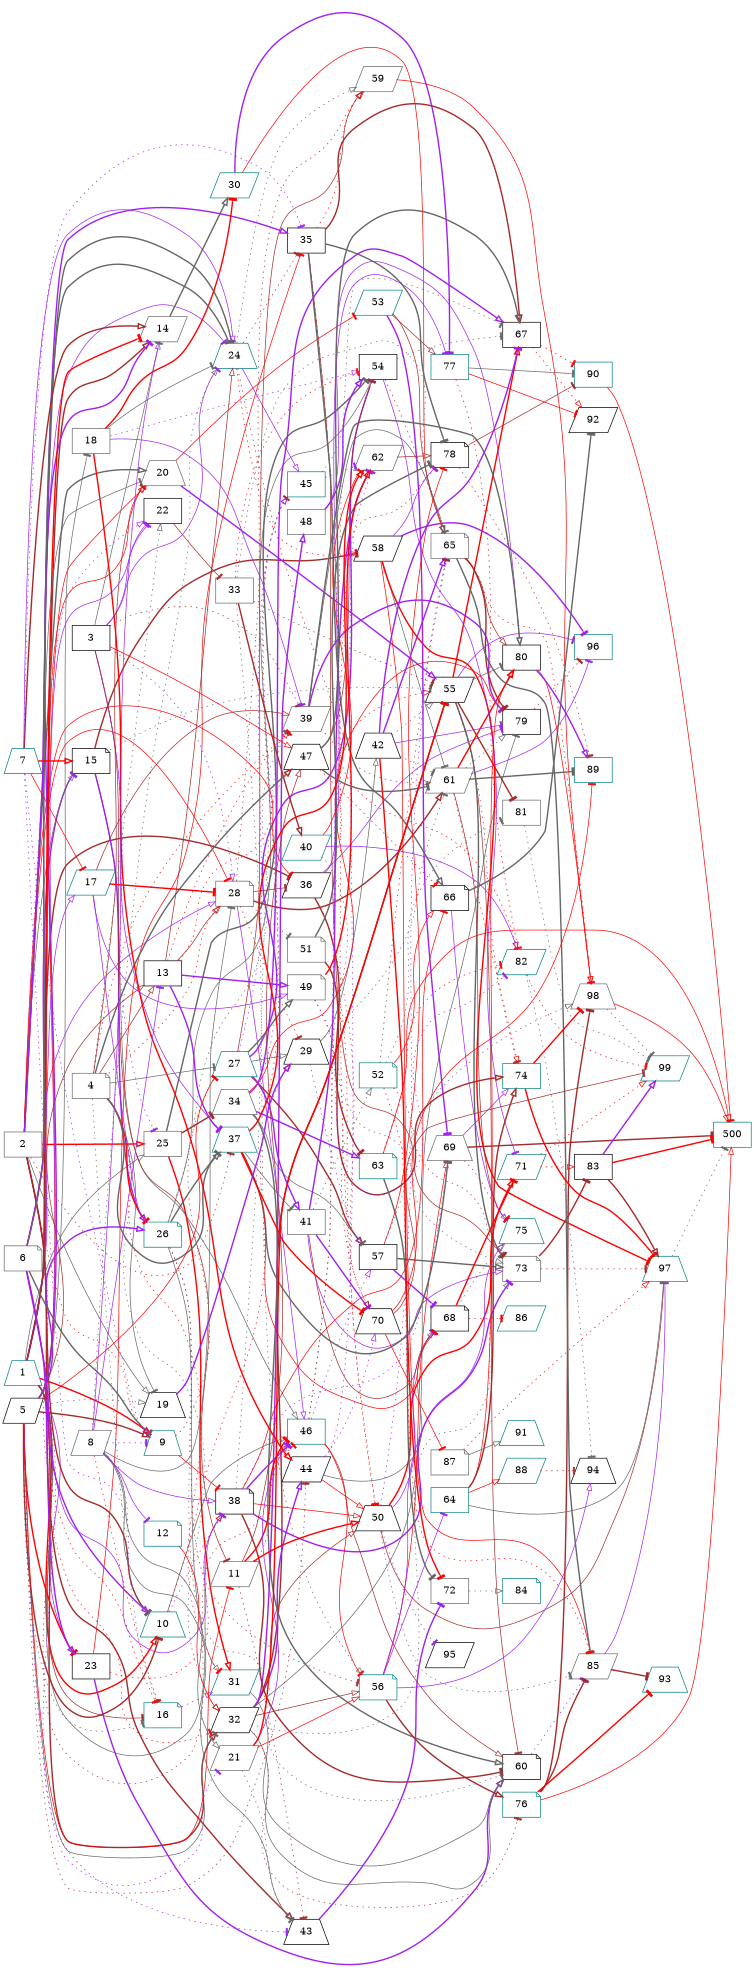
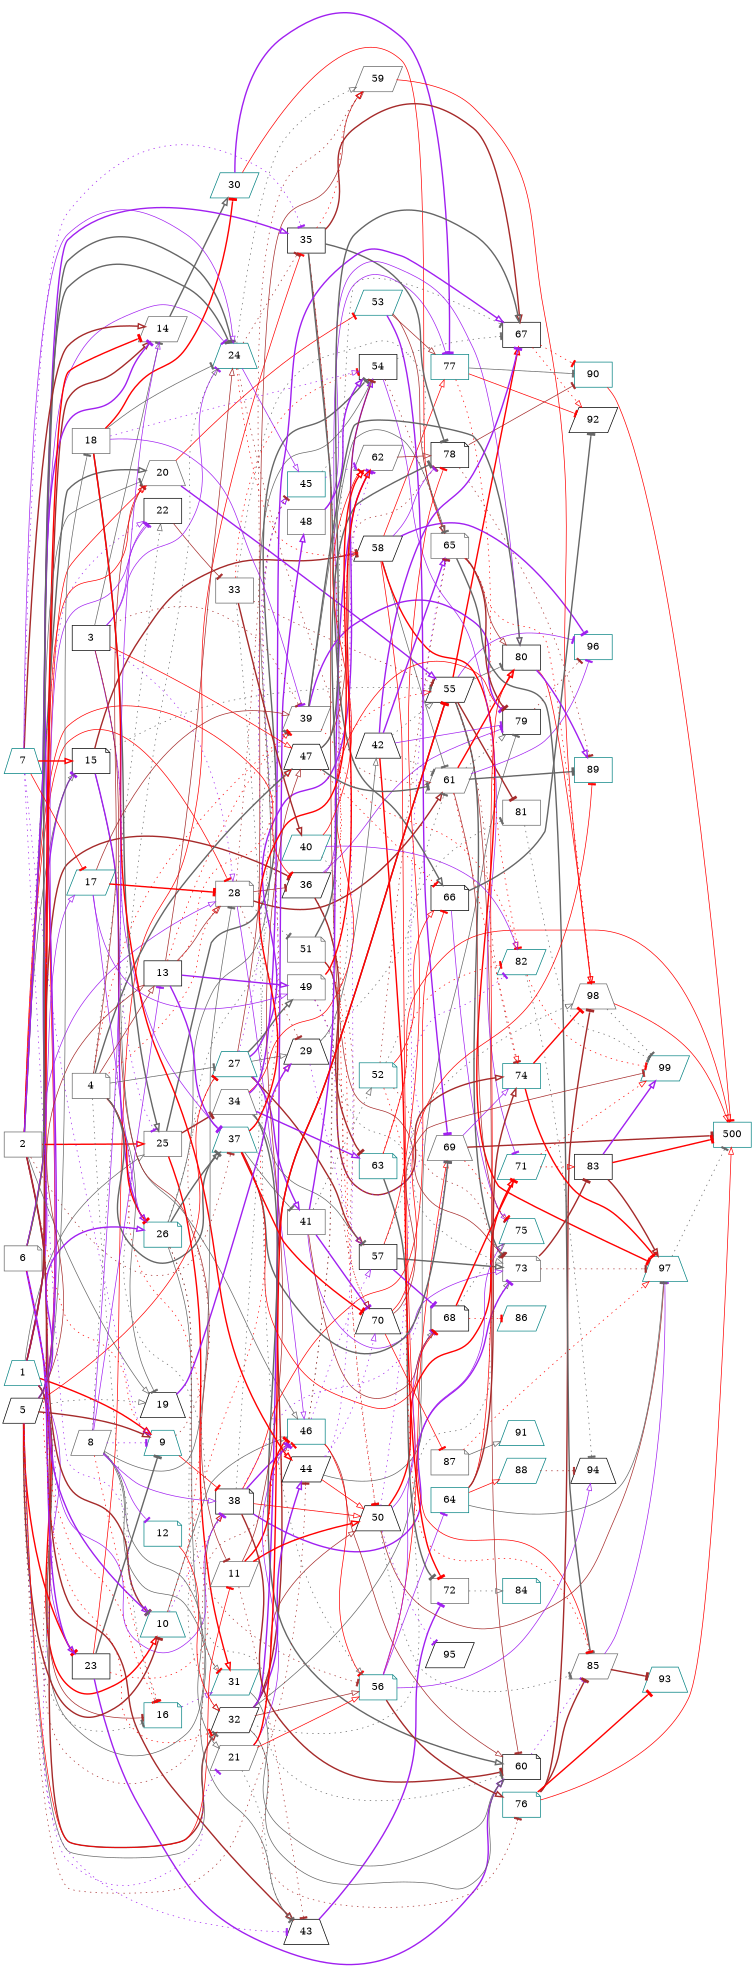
none -> (411, 465)
(318, 787) -> (318, 787)
none -> (123, 789)
(81, 1357) -> (134, 1532)
